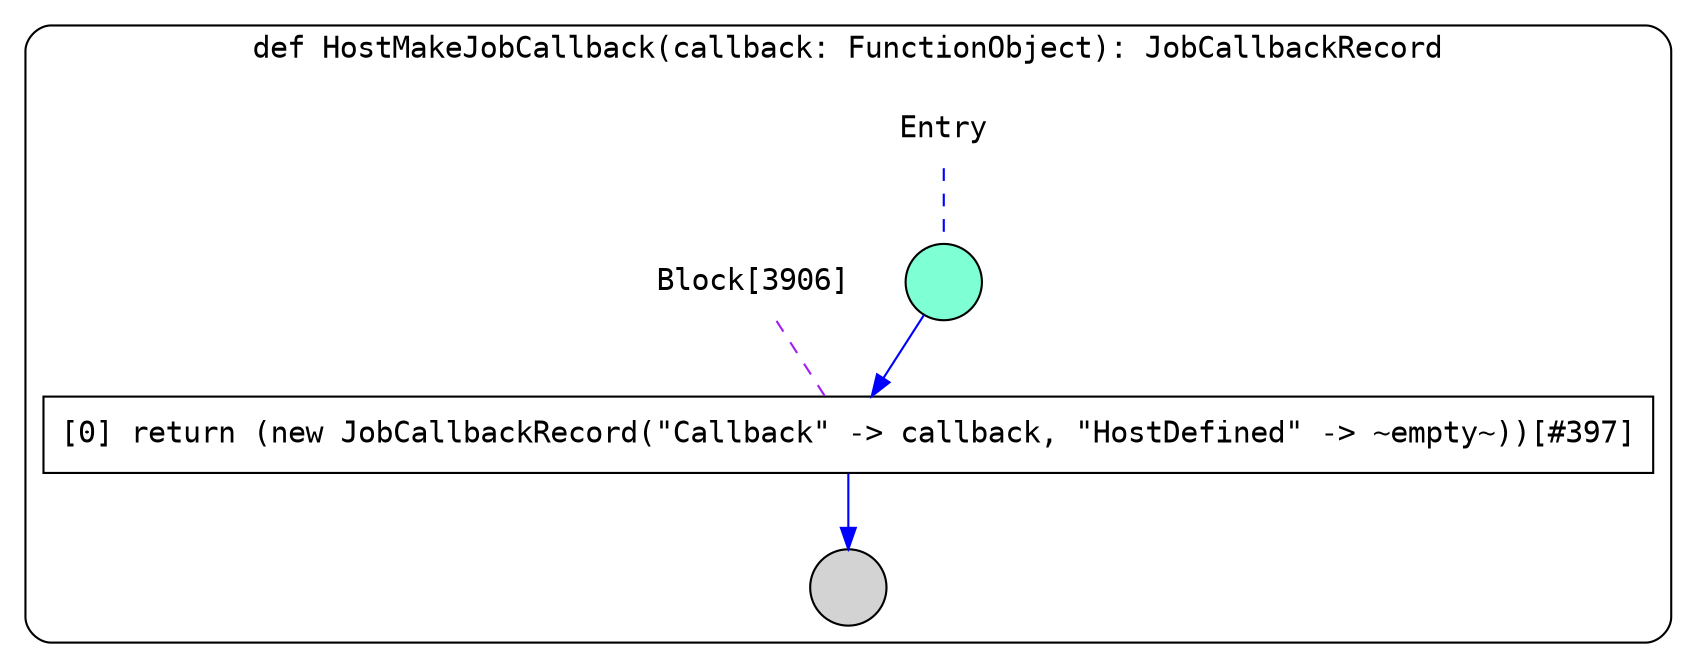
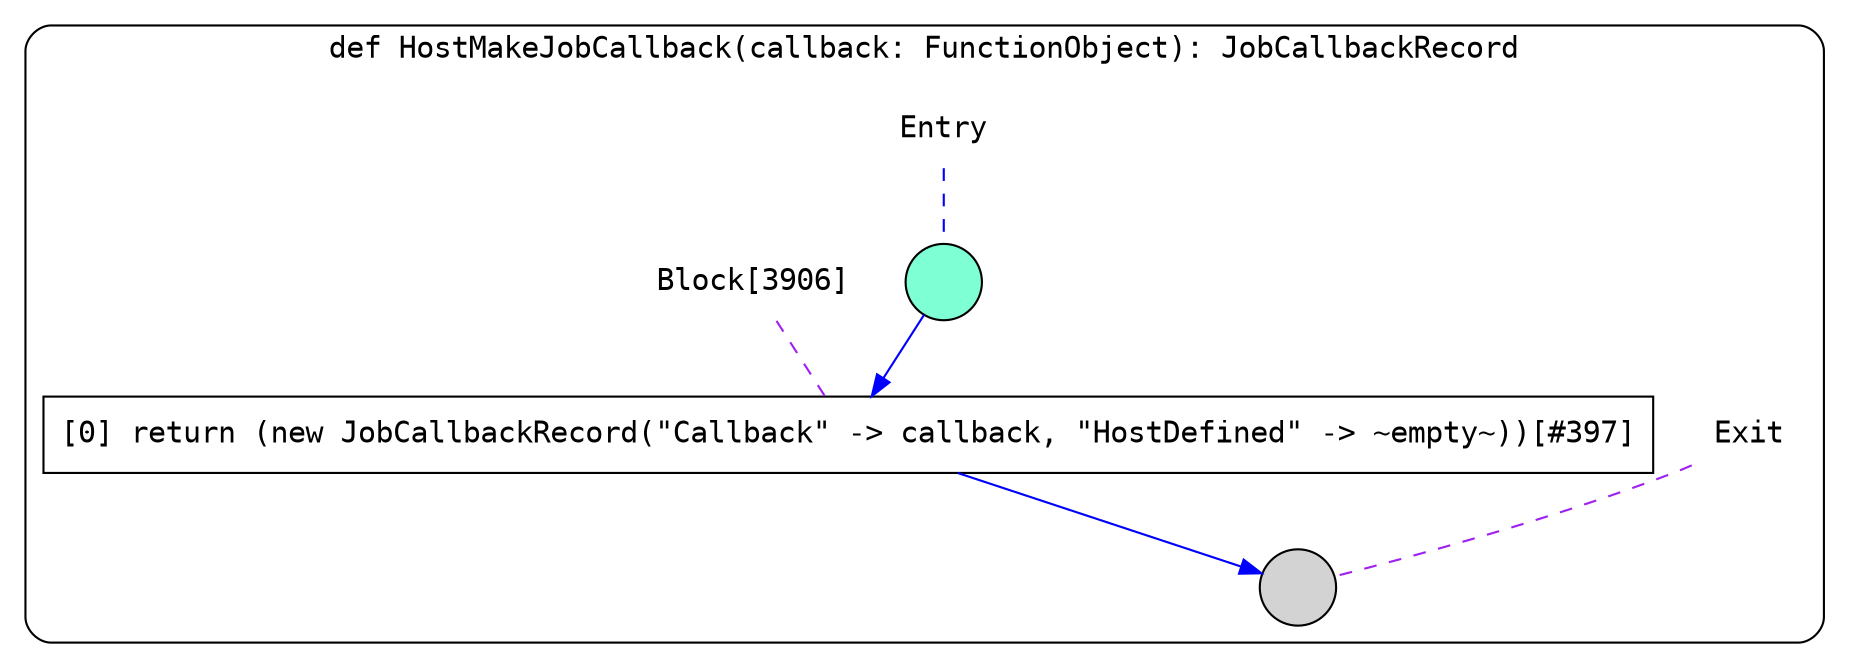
none -> (1750, 435)
